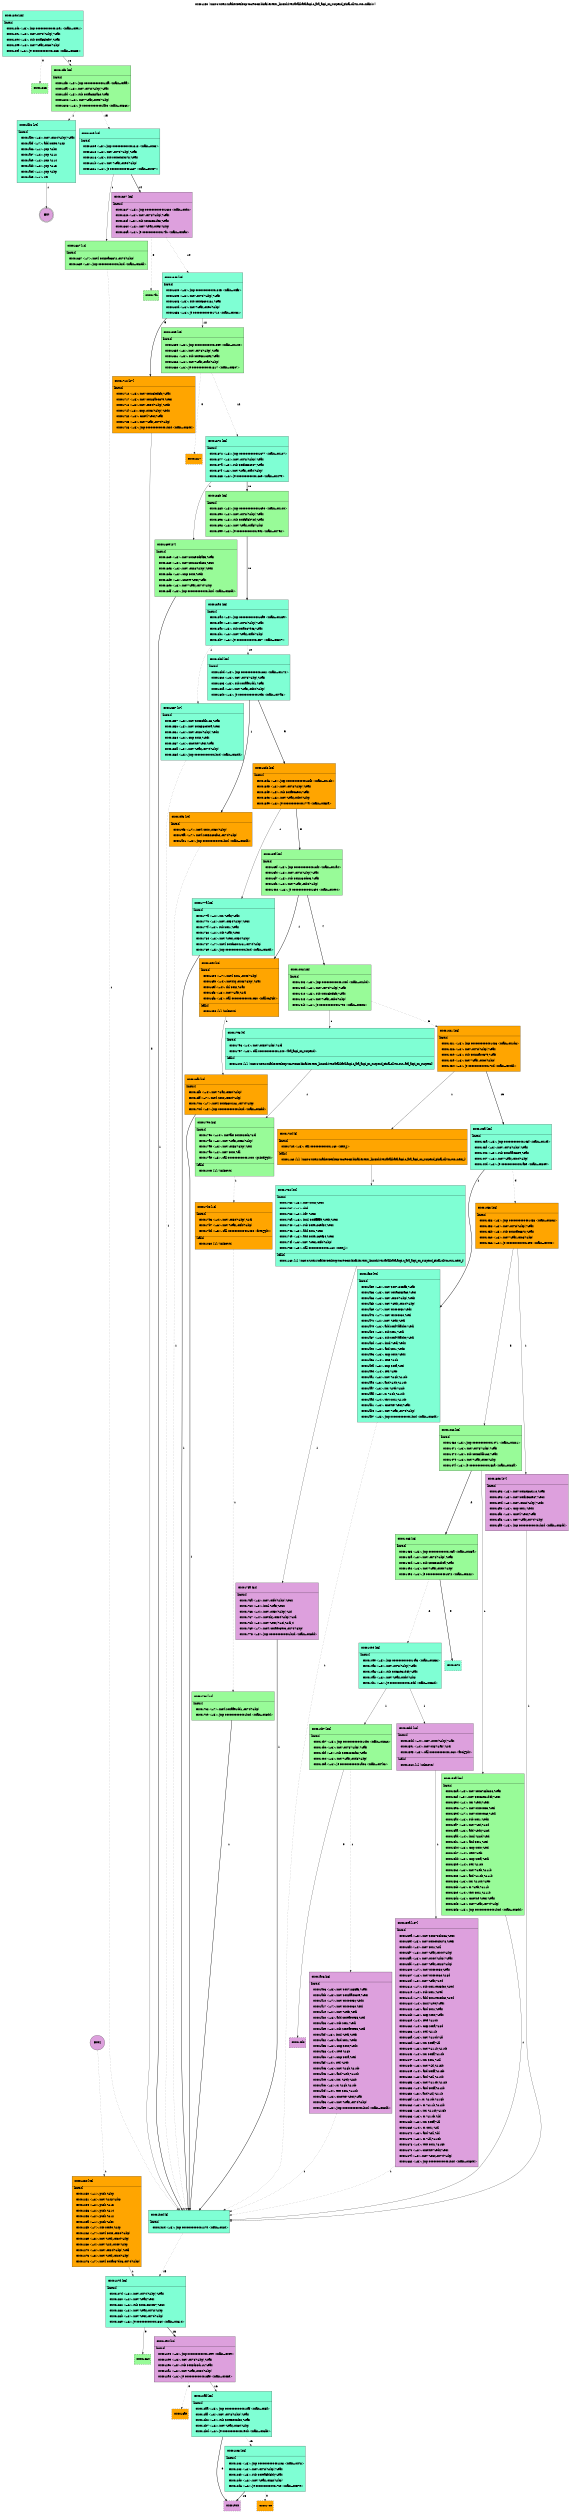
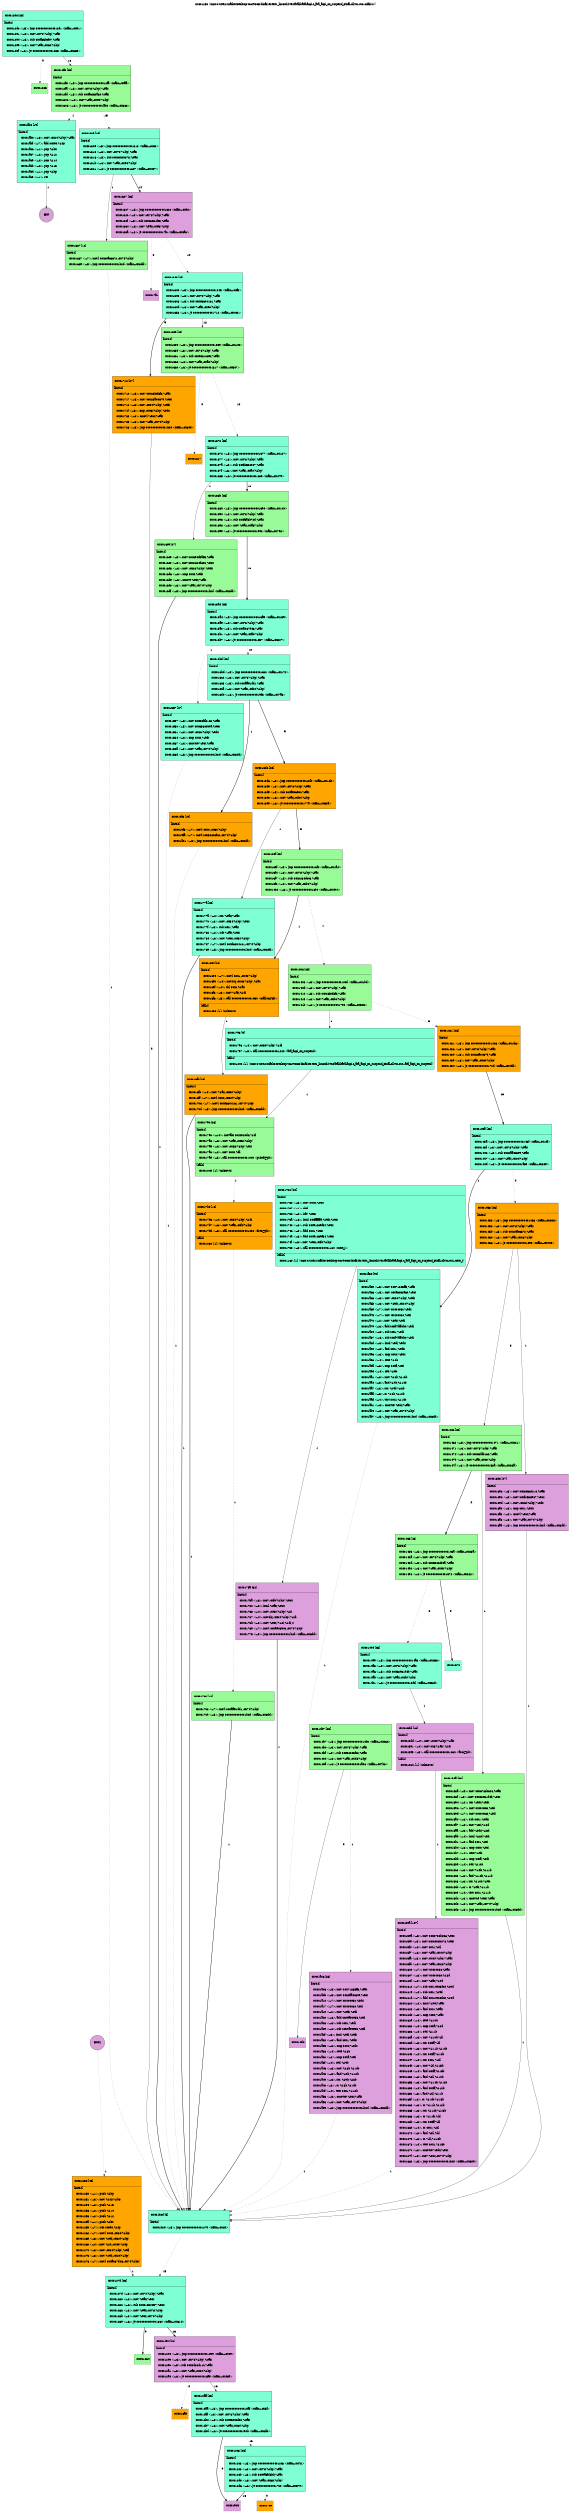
(151, 295) -> (151, 295)
(316, 929) -> (316, 929)
(372, 1147) -> none
(376, 1706) -> none
(144, 2340) -> (144, 2340)
